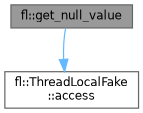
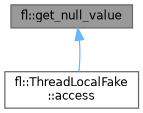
(64, 44) -> (80, 56)
